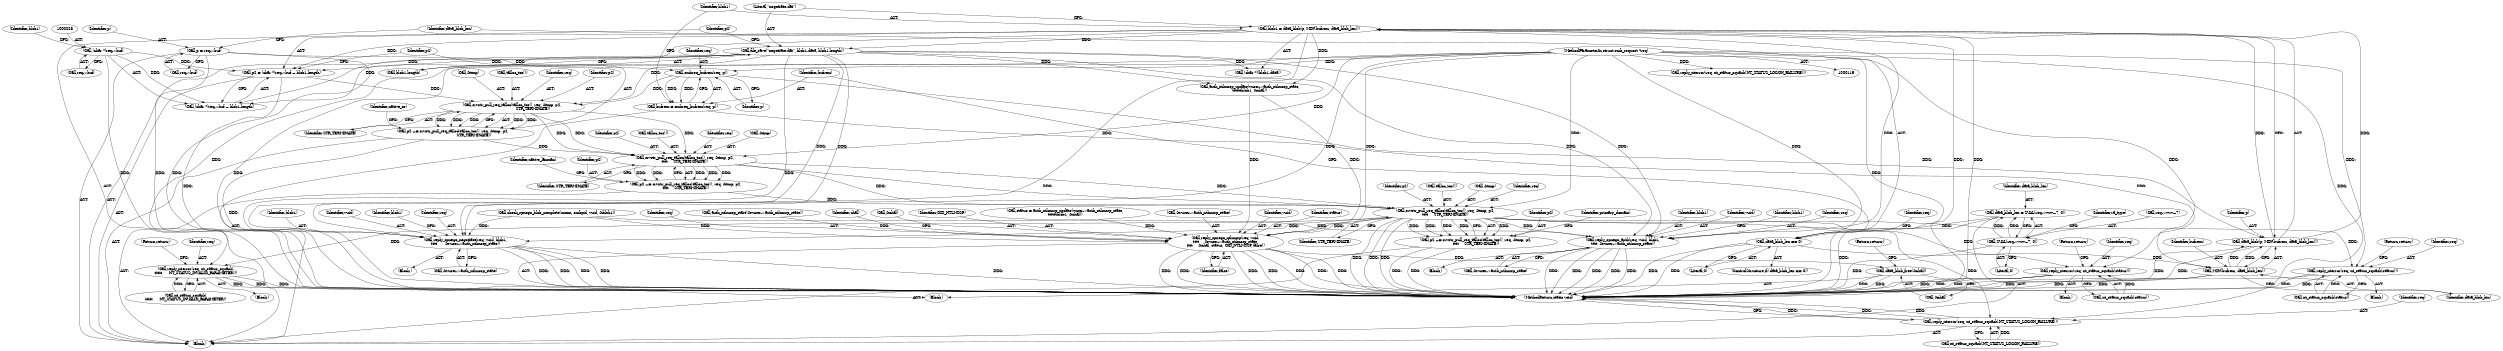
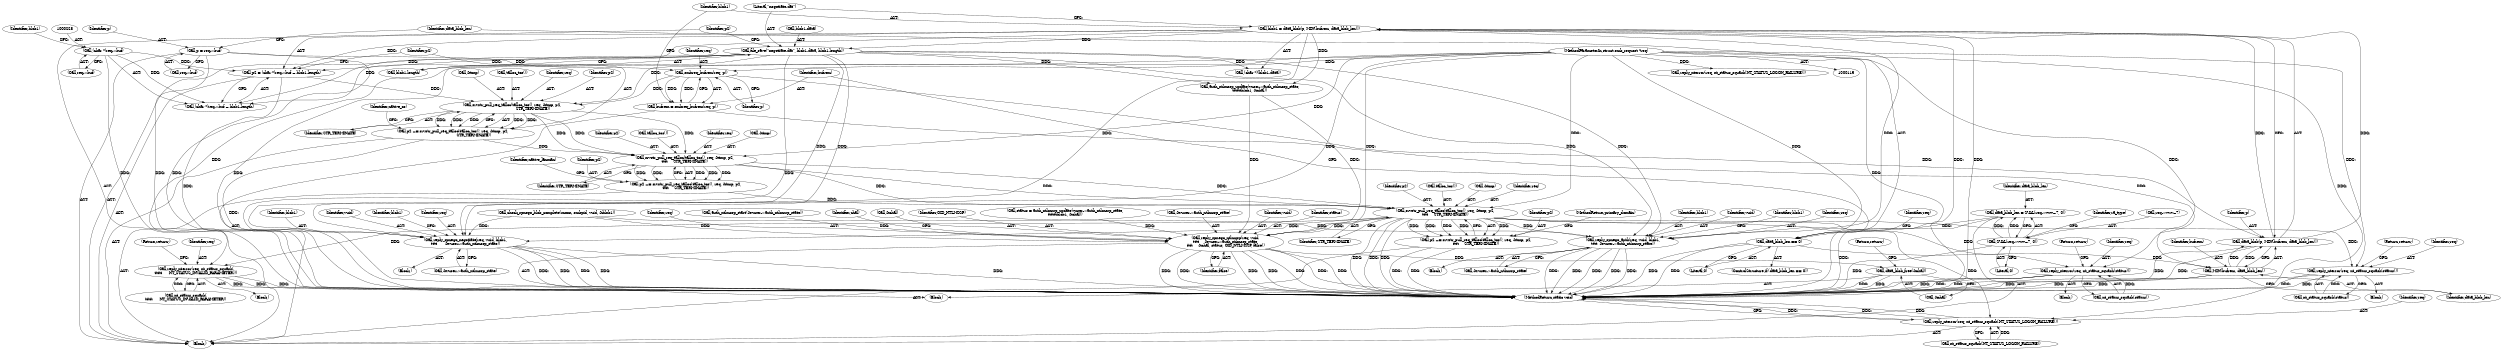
none -> (801, 29)
(1606, 213) -> (1606, 213)
